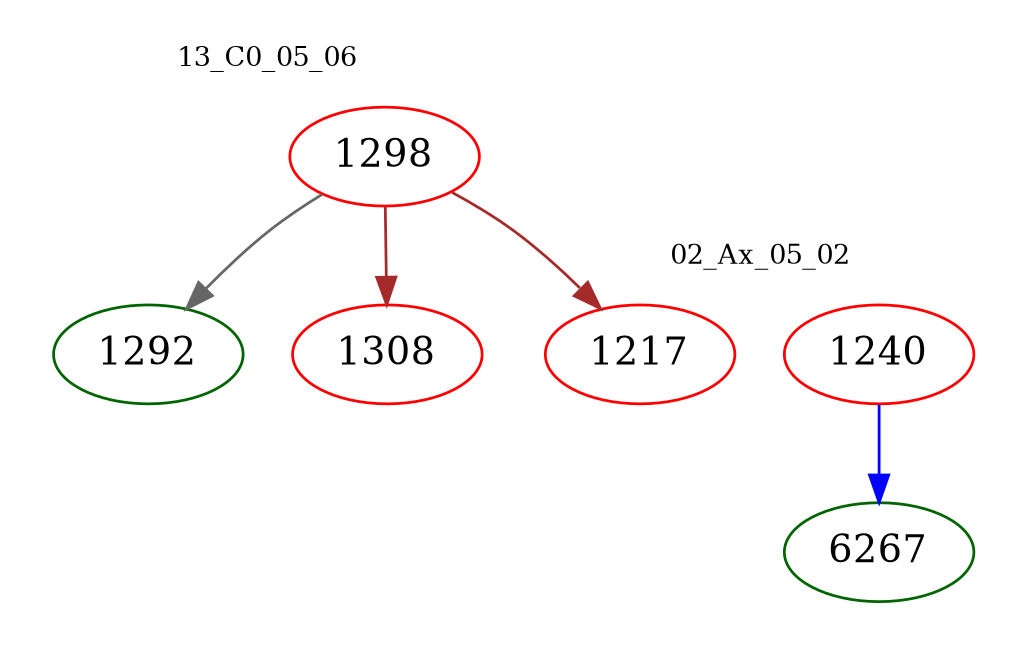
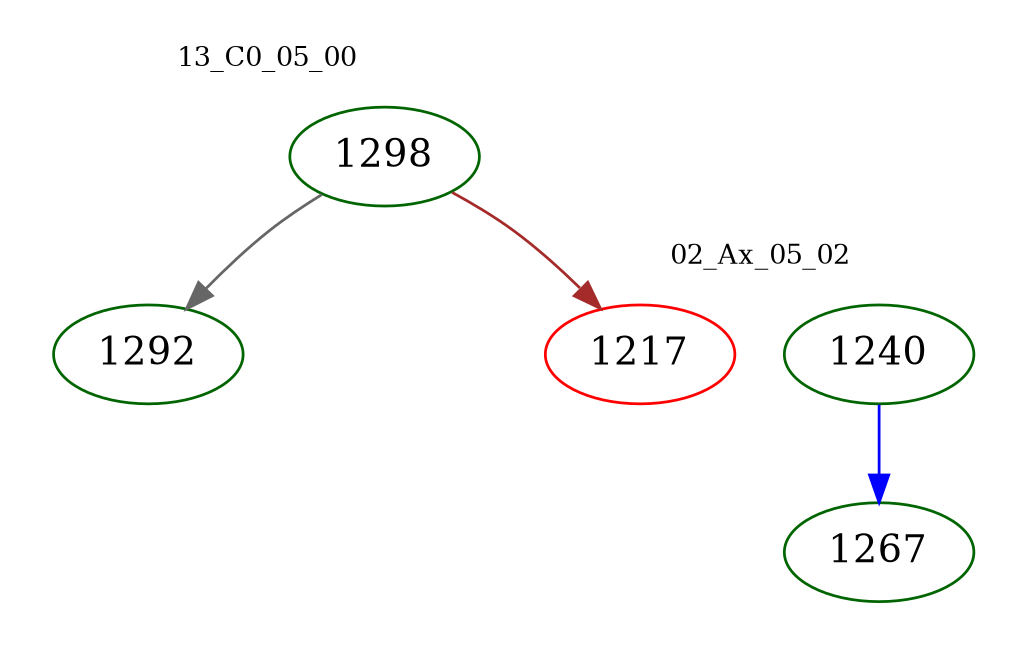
(268, 59) -> (268, 59)
(385, 157) -> (385, 157)
(387, 354) -> none
(879, 354) -> (879, 354)
(879, 552) -> (879, 552)
